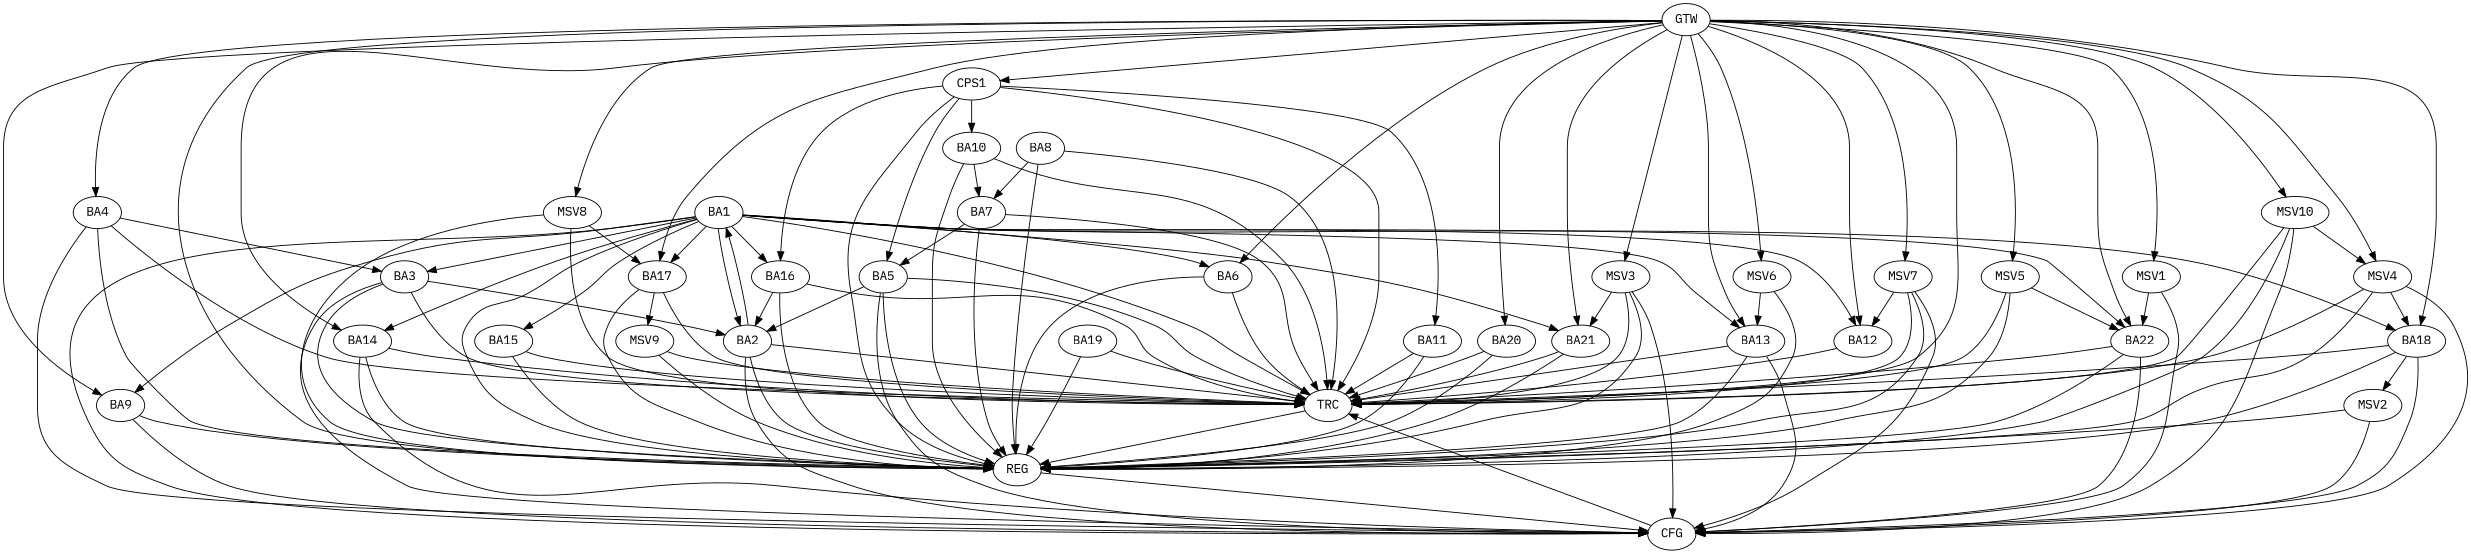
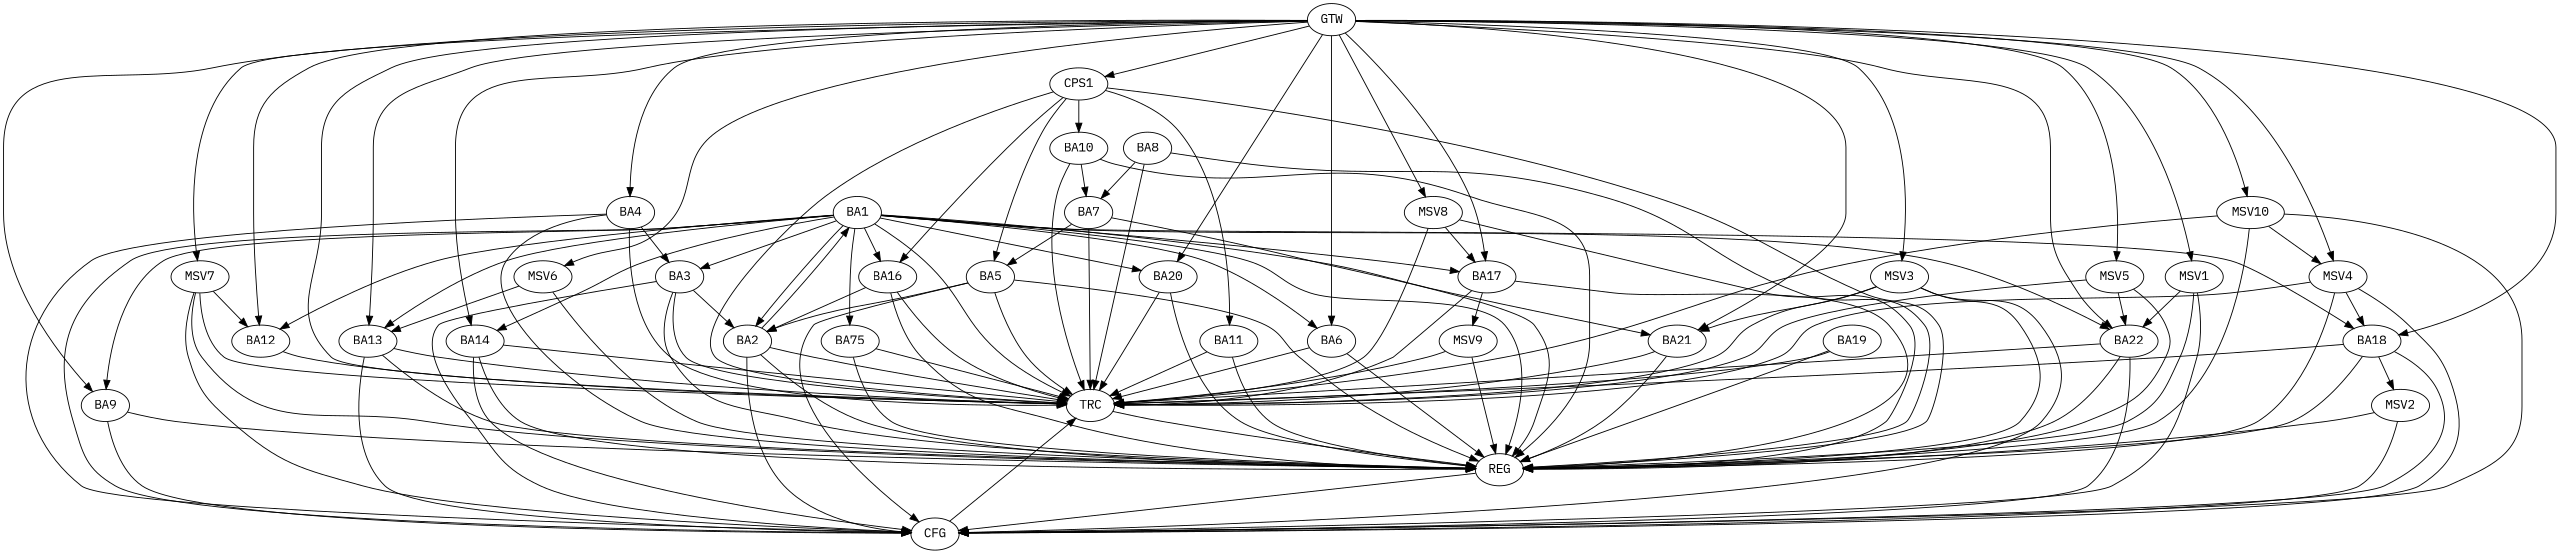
(226, 91) -> (2056, 436)
none -> (1006, 243)
(504, 341) -> (850, 341)
